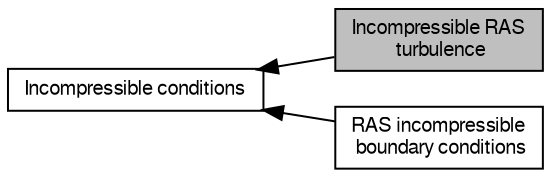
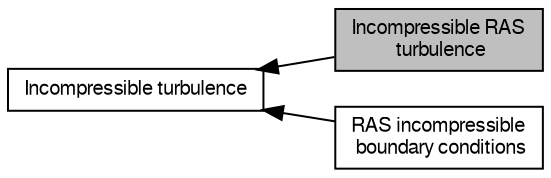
(136, 90) -> (136, 90)
